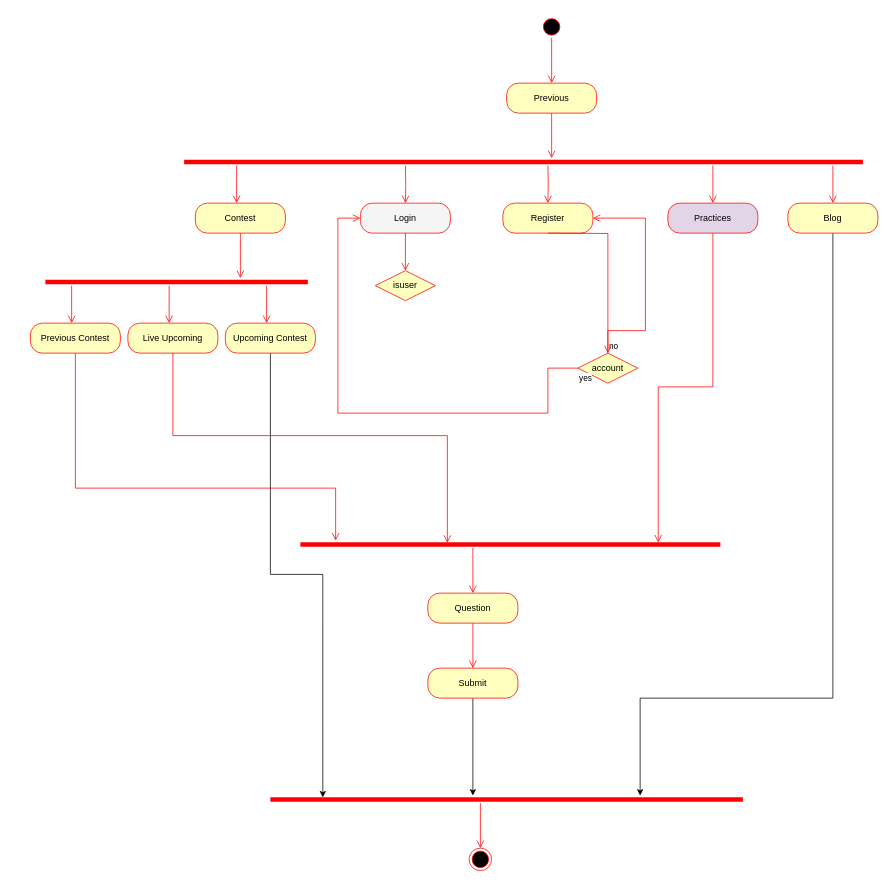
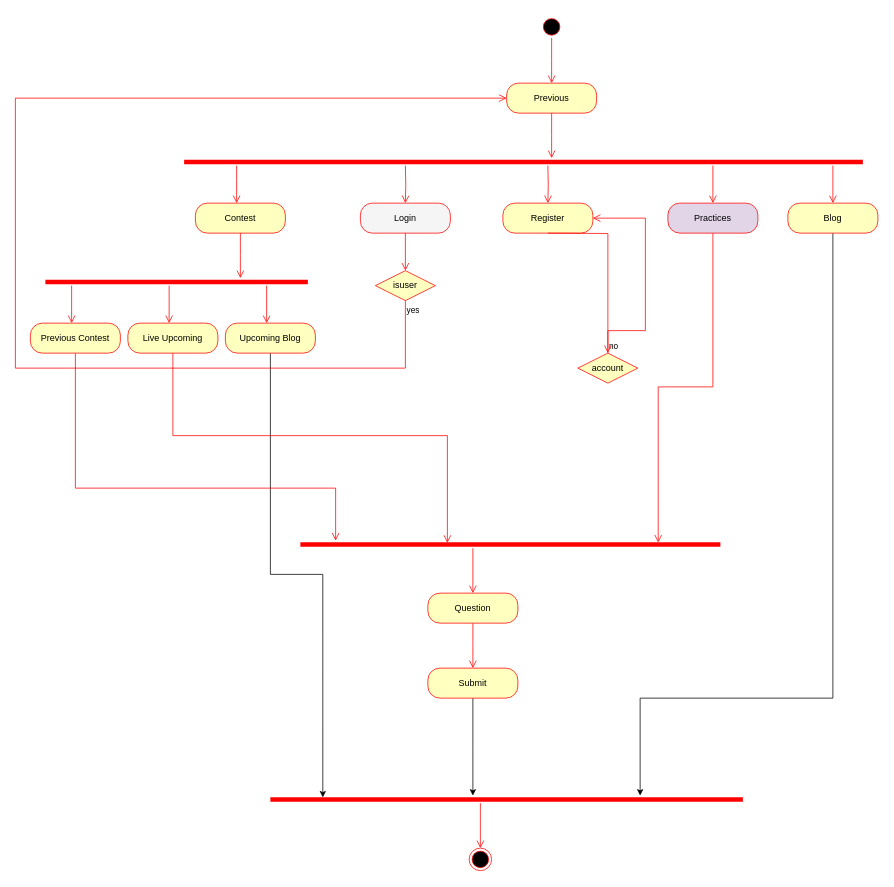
none -> (15, 217)
(270, 338) -> (270, 338)
(373, 413) -> none
